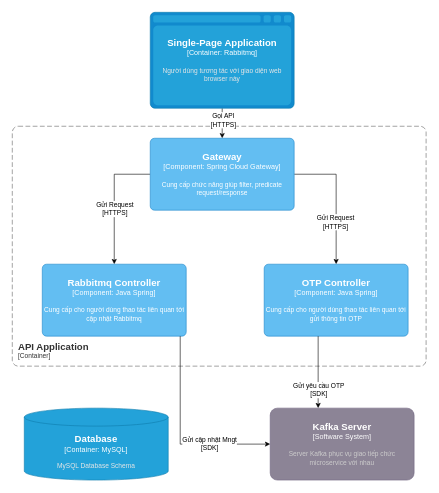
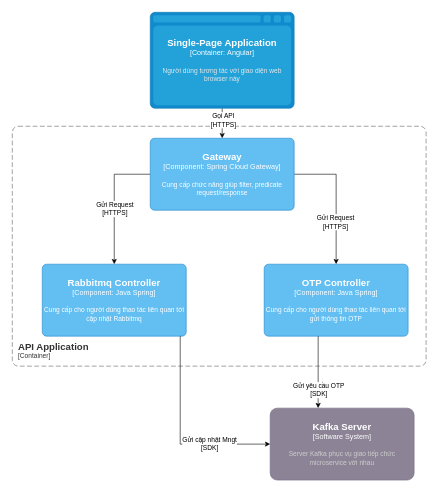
(222, 60) -> (222, 60)
(96, 444) -> none
